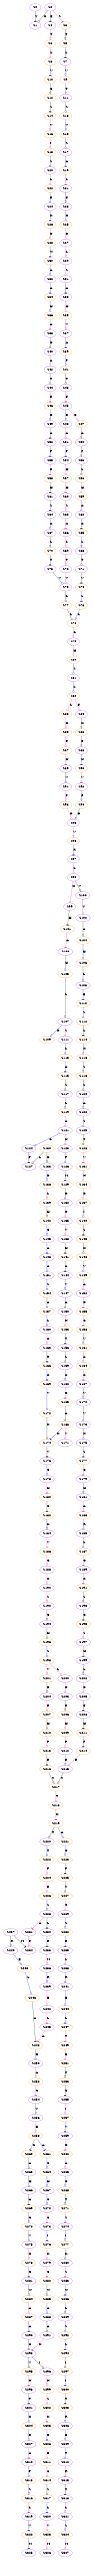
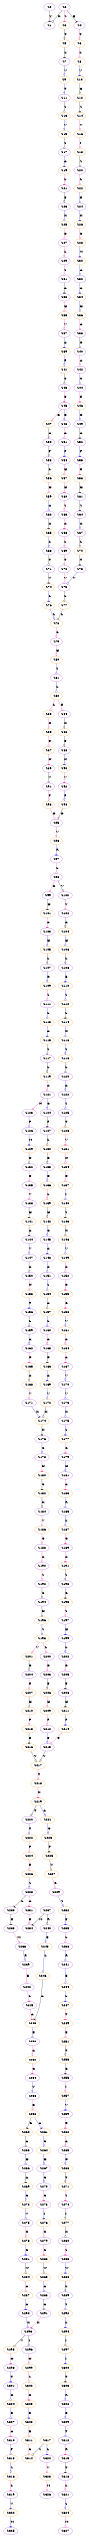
(65, 1030) -> (47, 994)
(39, 1157) -> (47, 1139)
(56, 1433) -> (35, 1412)
(48, 1452) -> (43, 1430)
(47, 2489) -> (39, 2449)
